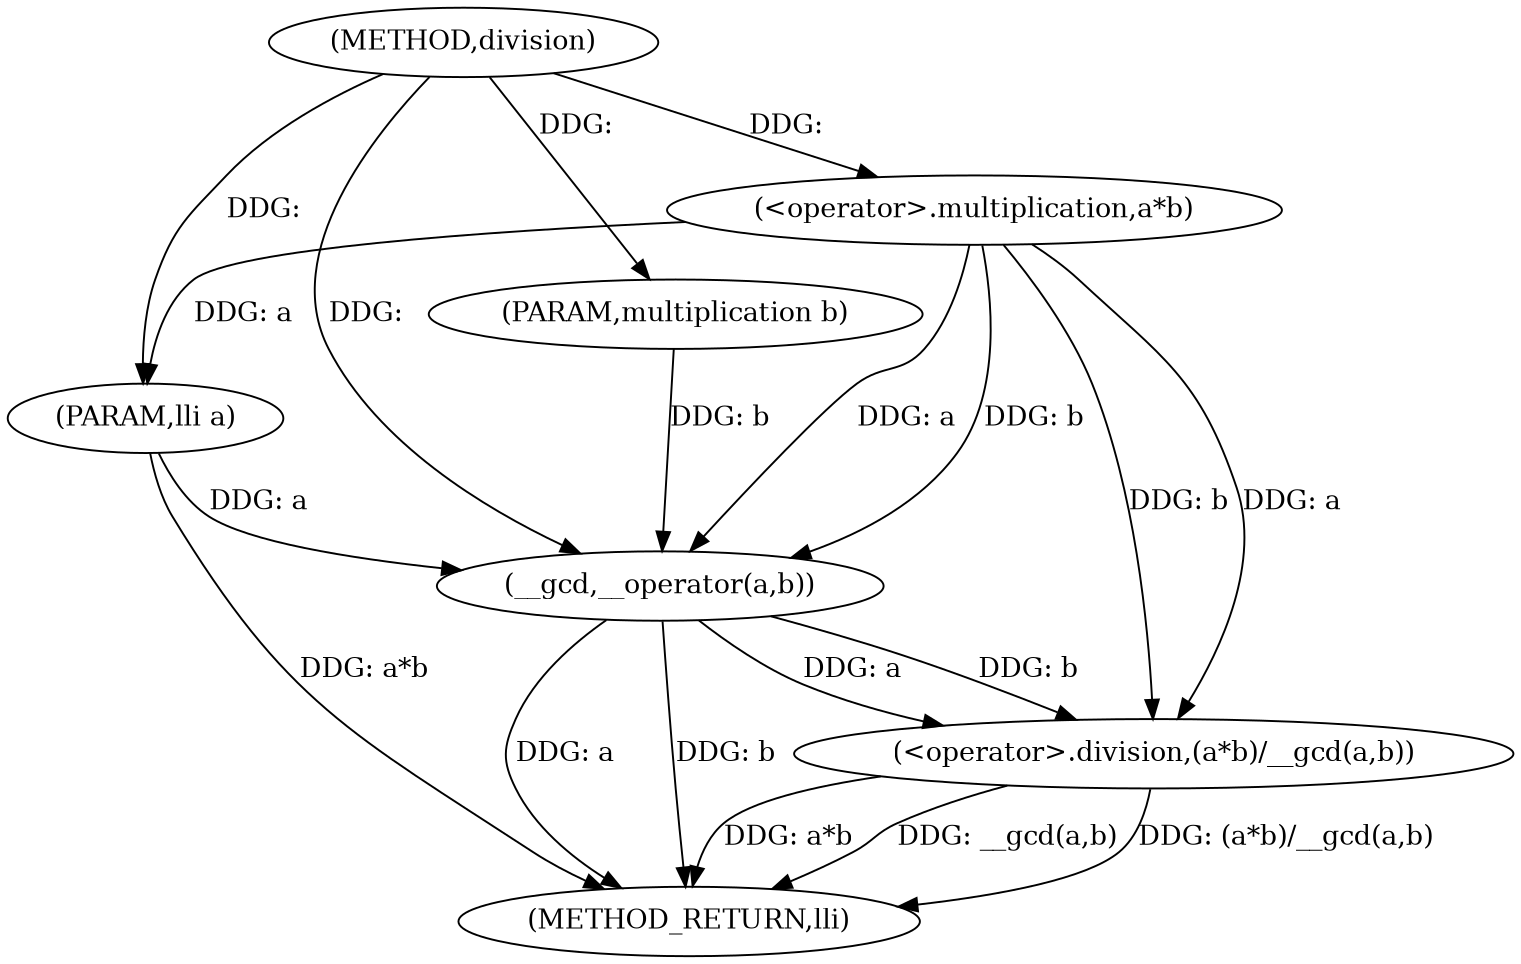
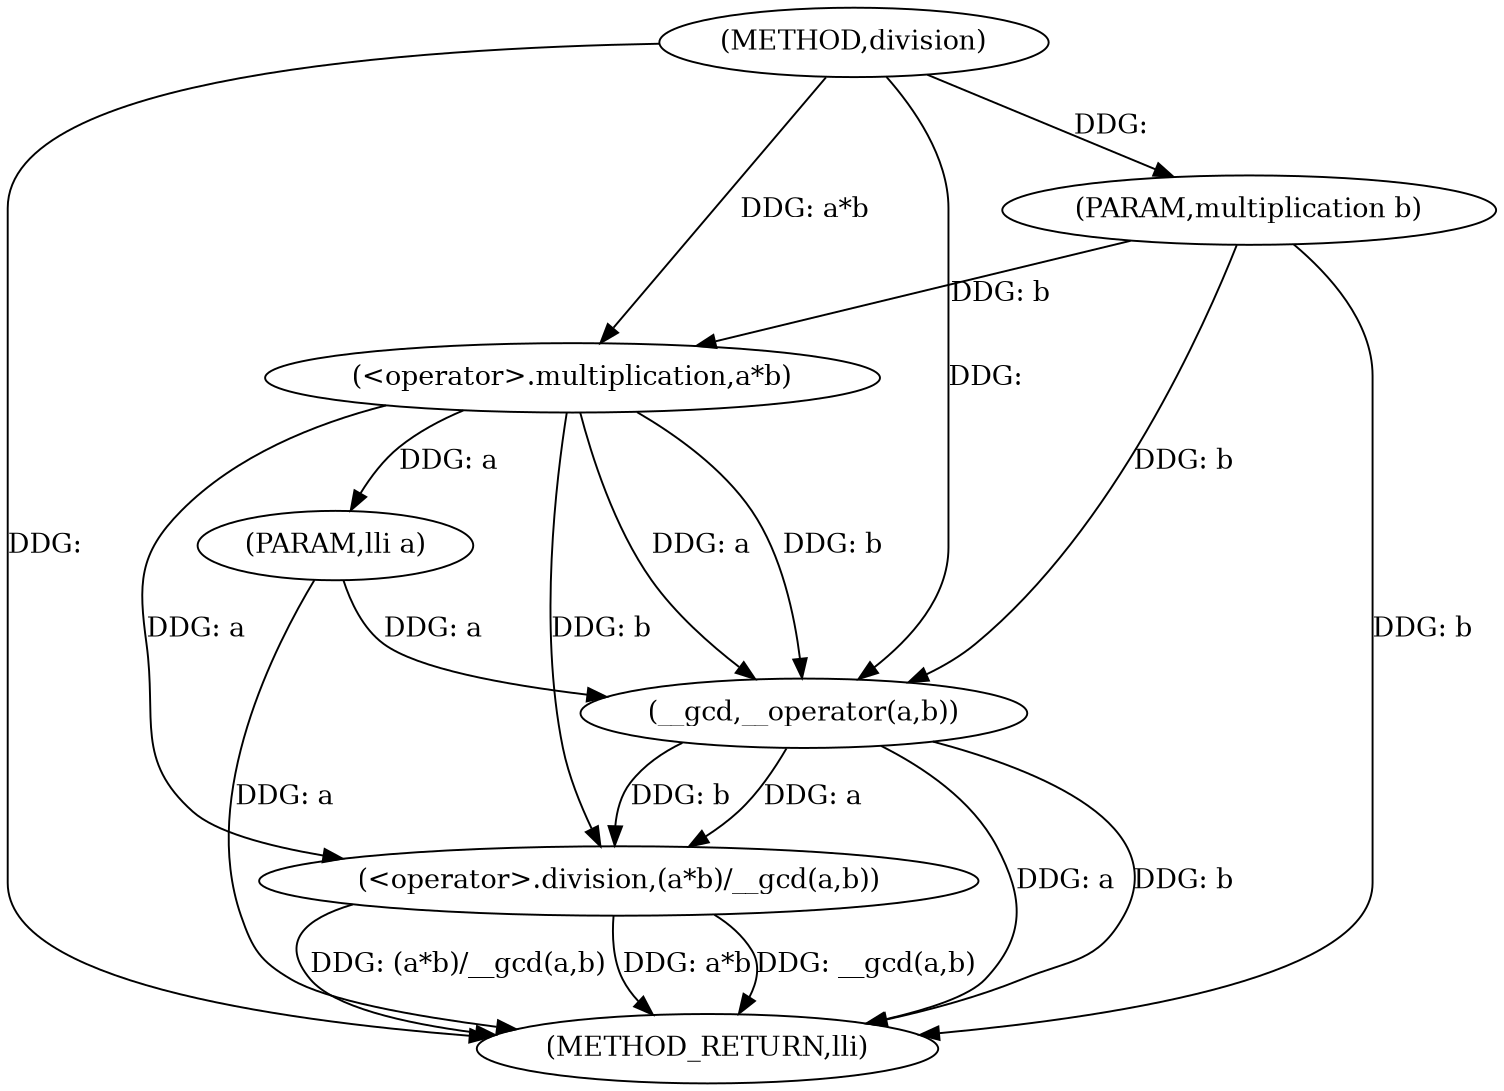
(790, 126) -> (805, 210)
(218, 185) -> (8, 448)
none -> (923, 291)
(364, 670) -> (285, 797)
none -> (1373, 791)
